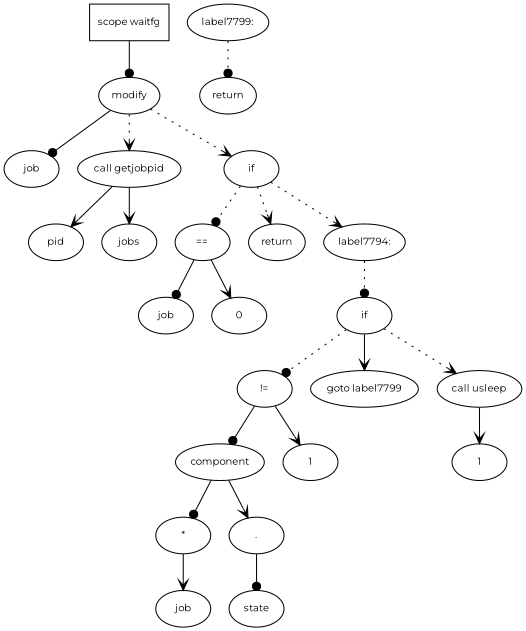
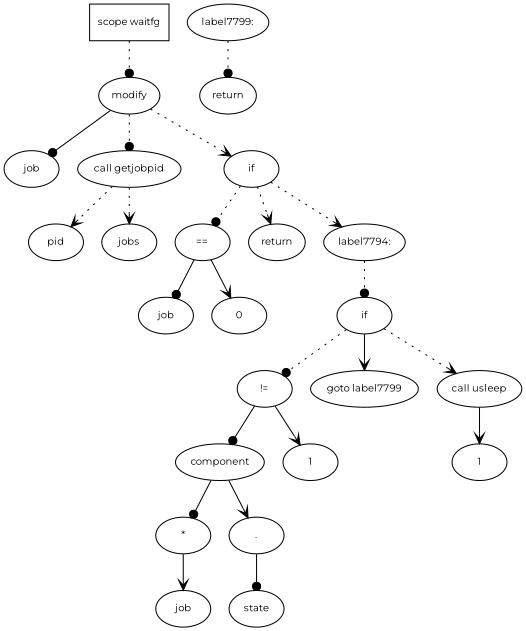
(129, 55) -> (129, 55)
(129, 127) -> (129, 128)
(129, 201) -> (129, 201)
(95, 203) -> (95, 203)
